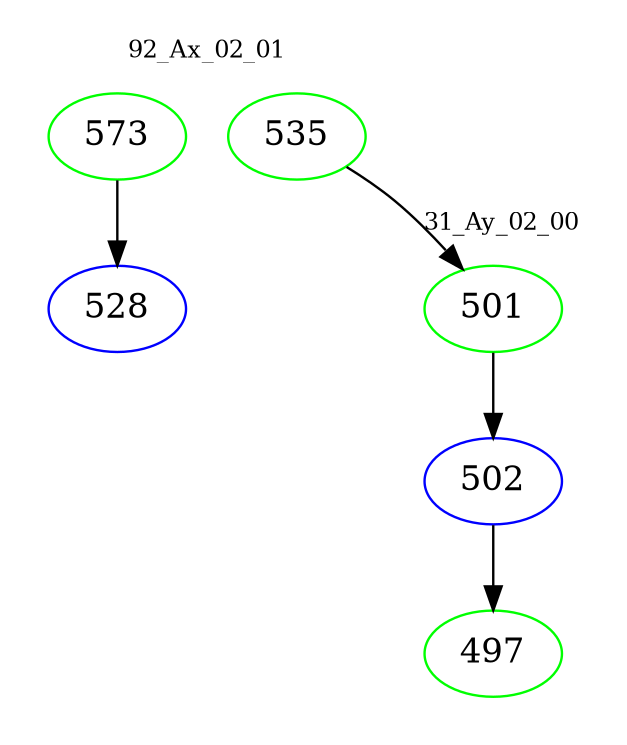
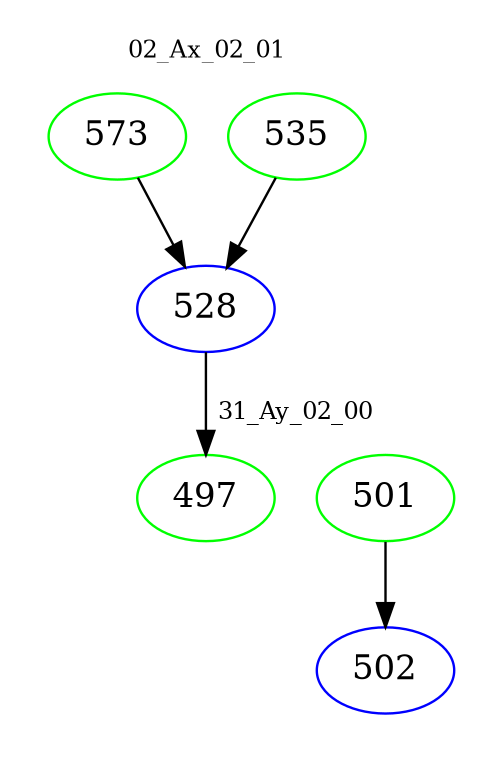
(207, 51) -> (207, 51)
(421, 225) -> (257, 212)
(493, 556) -> (206, 405)
